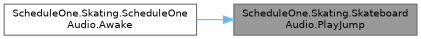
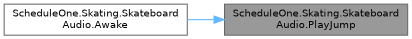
(100, 20) -> (96, 20)
